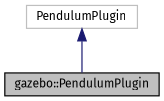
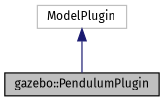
(82, 17) -> (82, 17)
